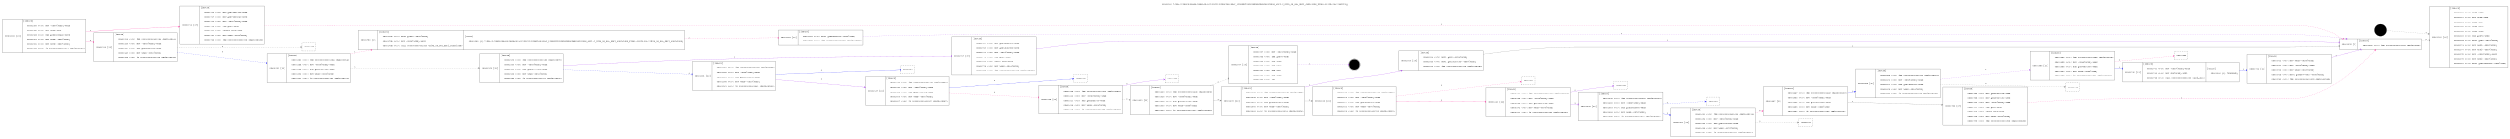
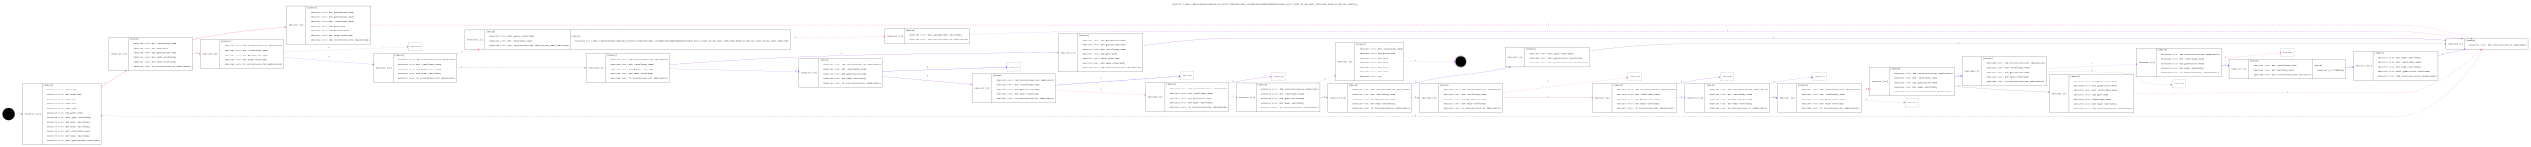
none -> (113, 79)
